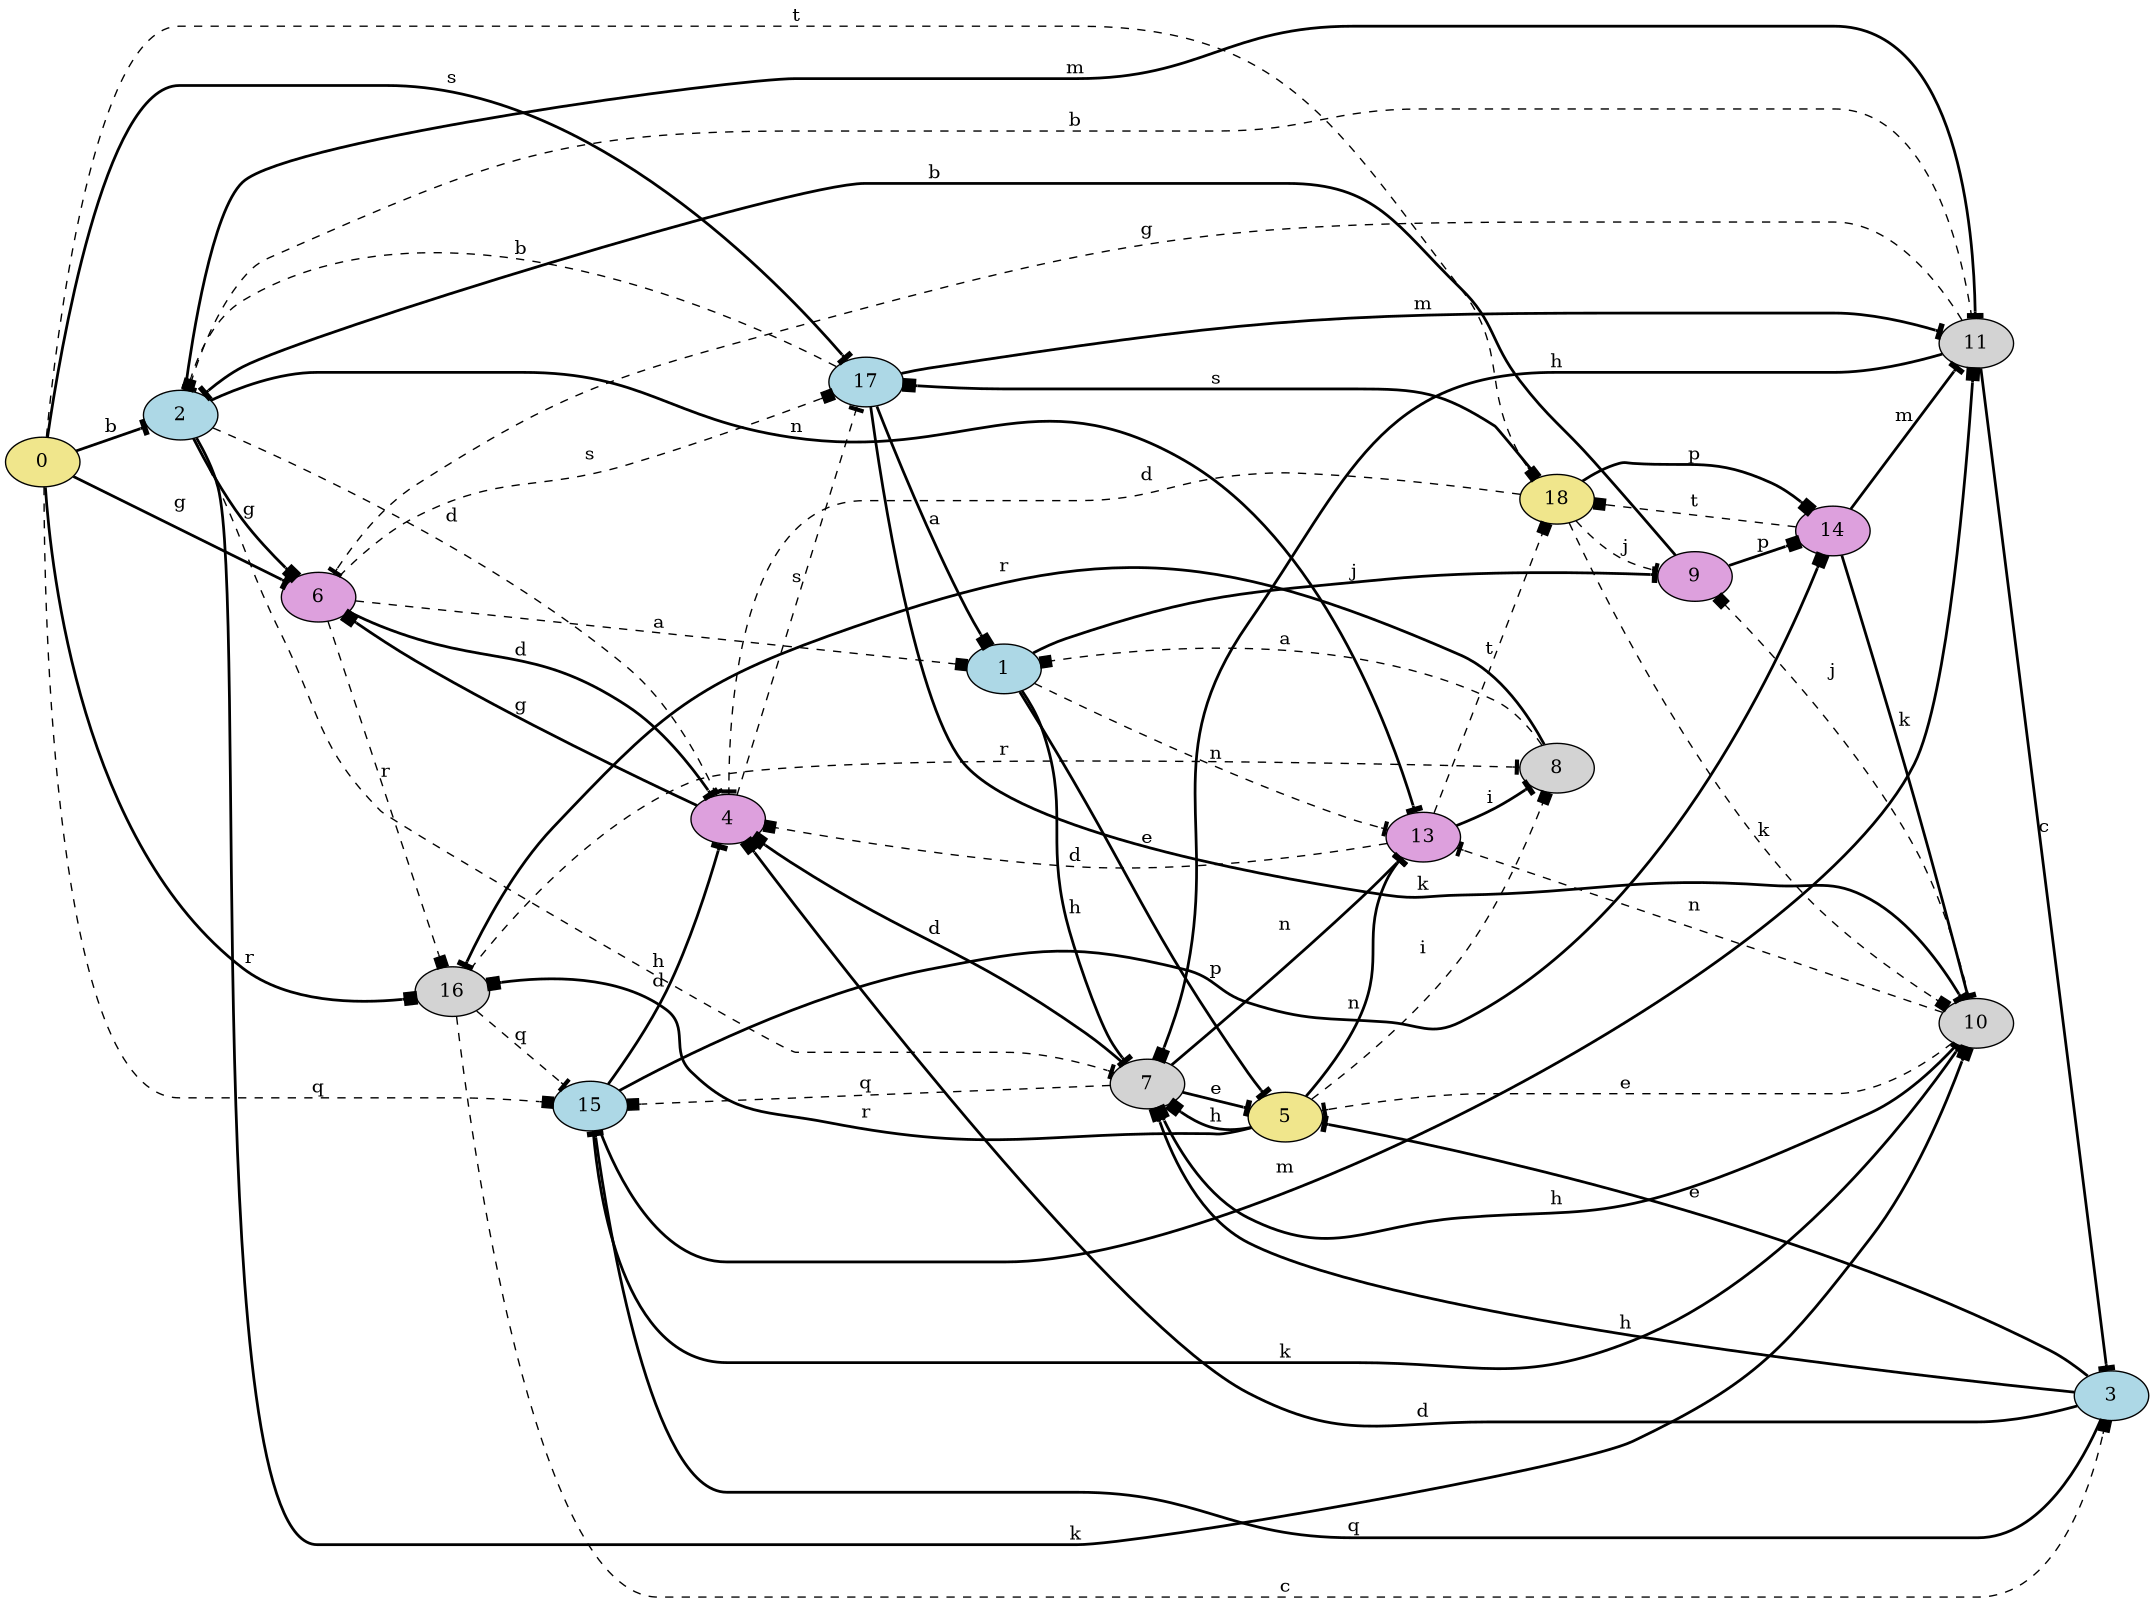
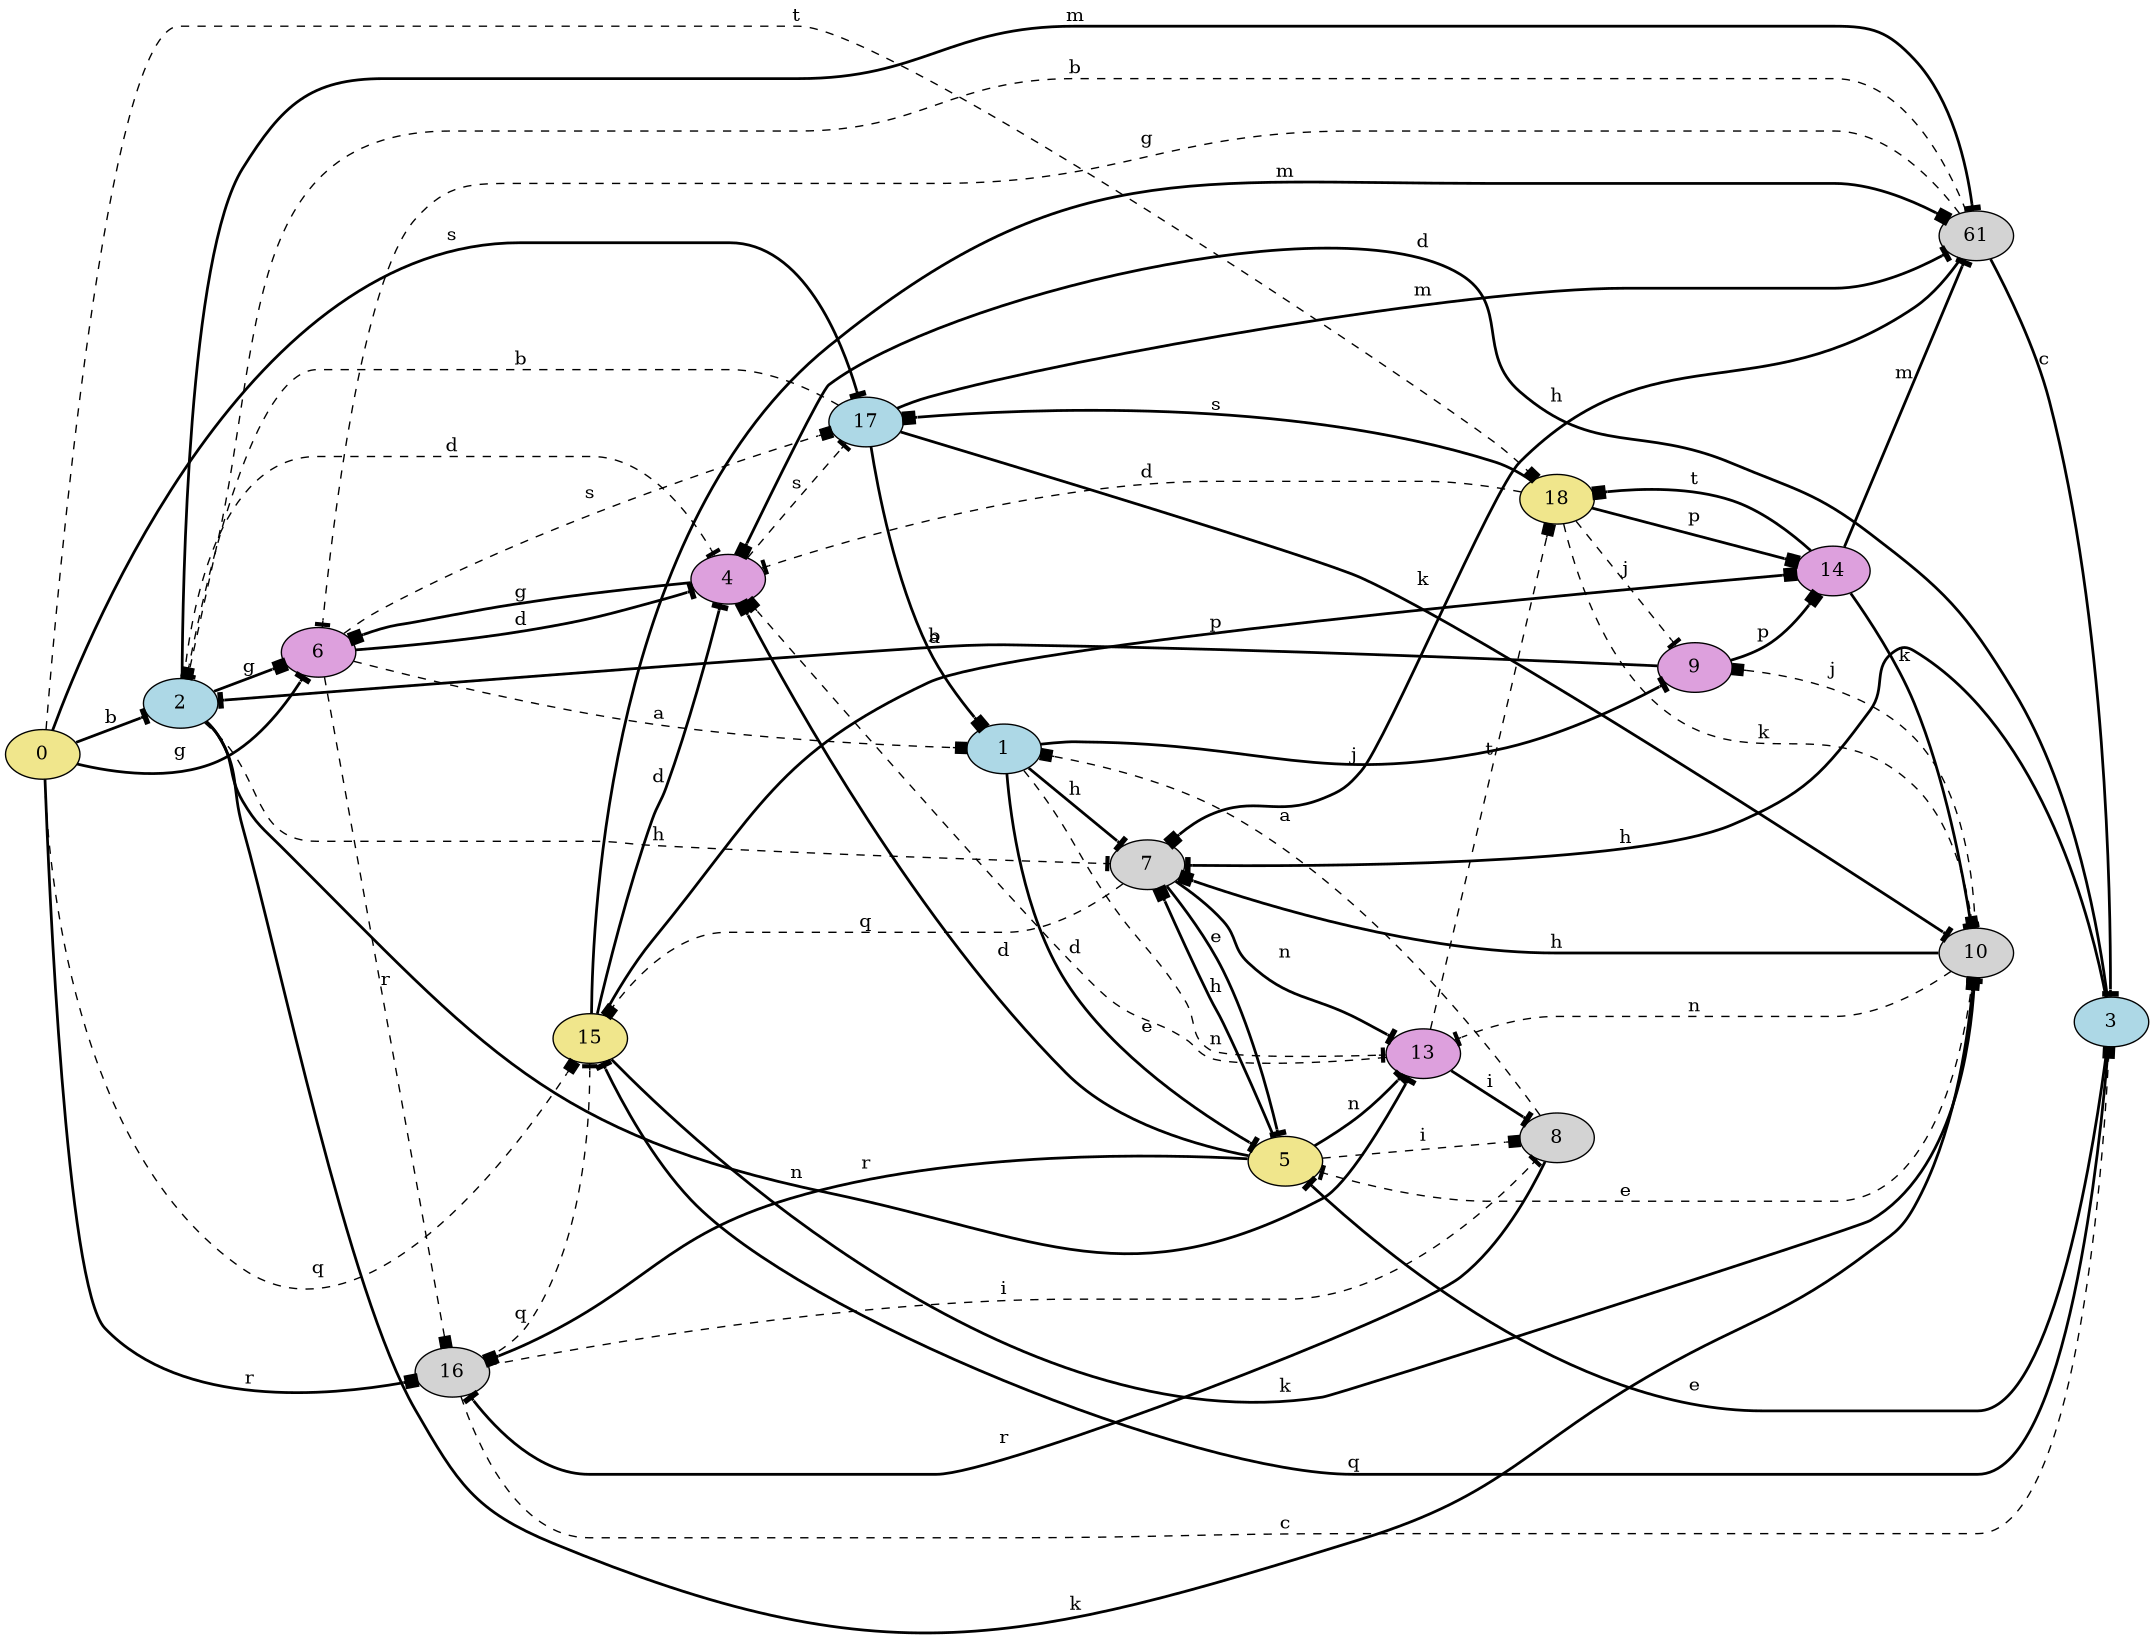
(1976, 343) -> (1976, 236)
(1702, 516) -> (1717, 496)
(1004, 750) -> (1004, 1289)
(948, 950) -> (962, 953)
(590, 1106) -> (590, 1039)
(1582, 1327) -> (1791, 795)
